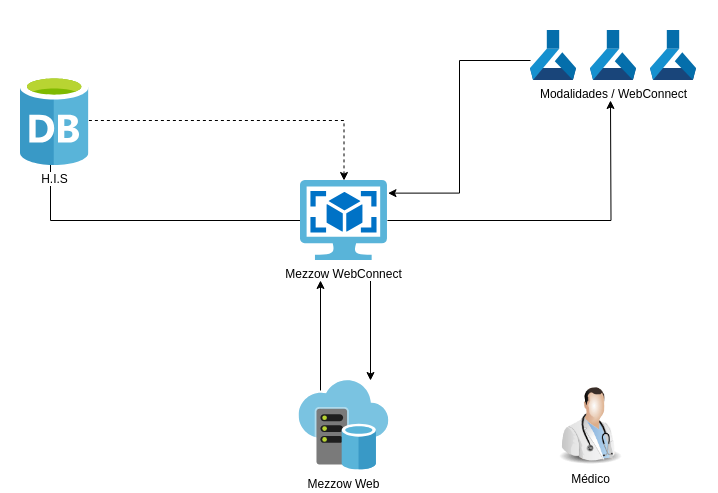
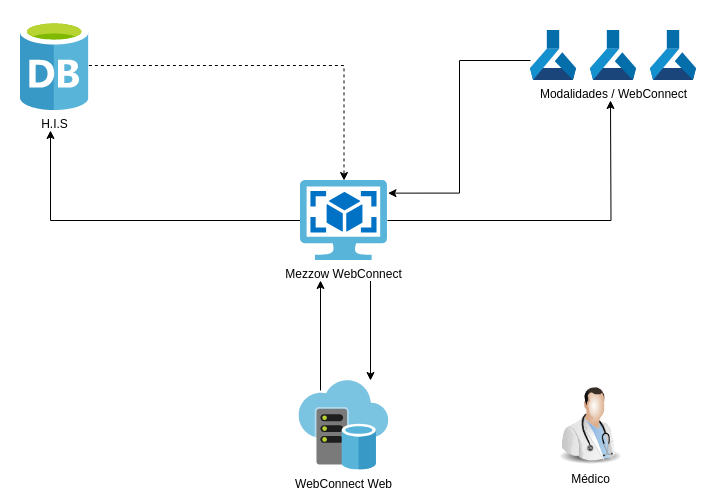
(55, 121) -> (55, 66)
(344, 485) -> (344, 485)
